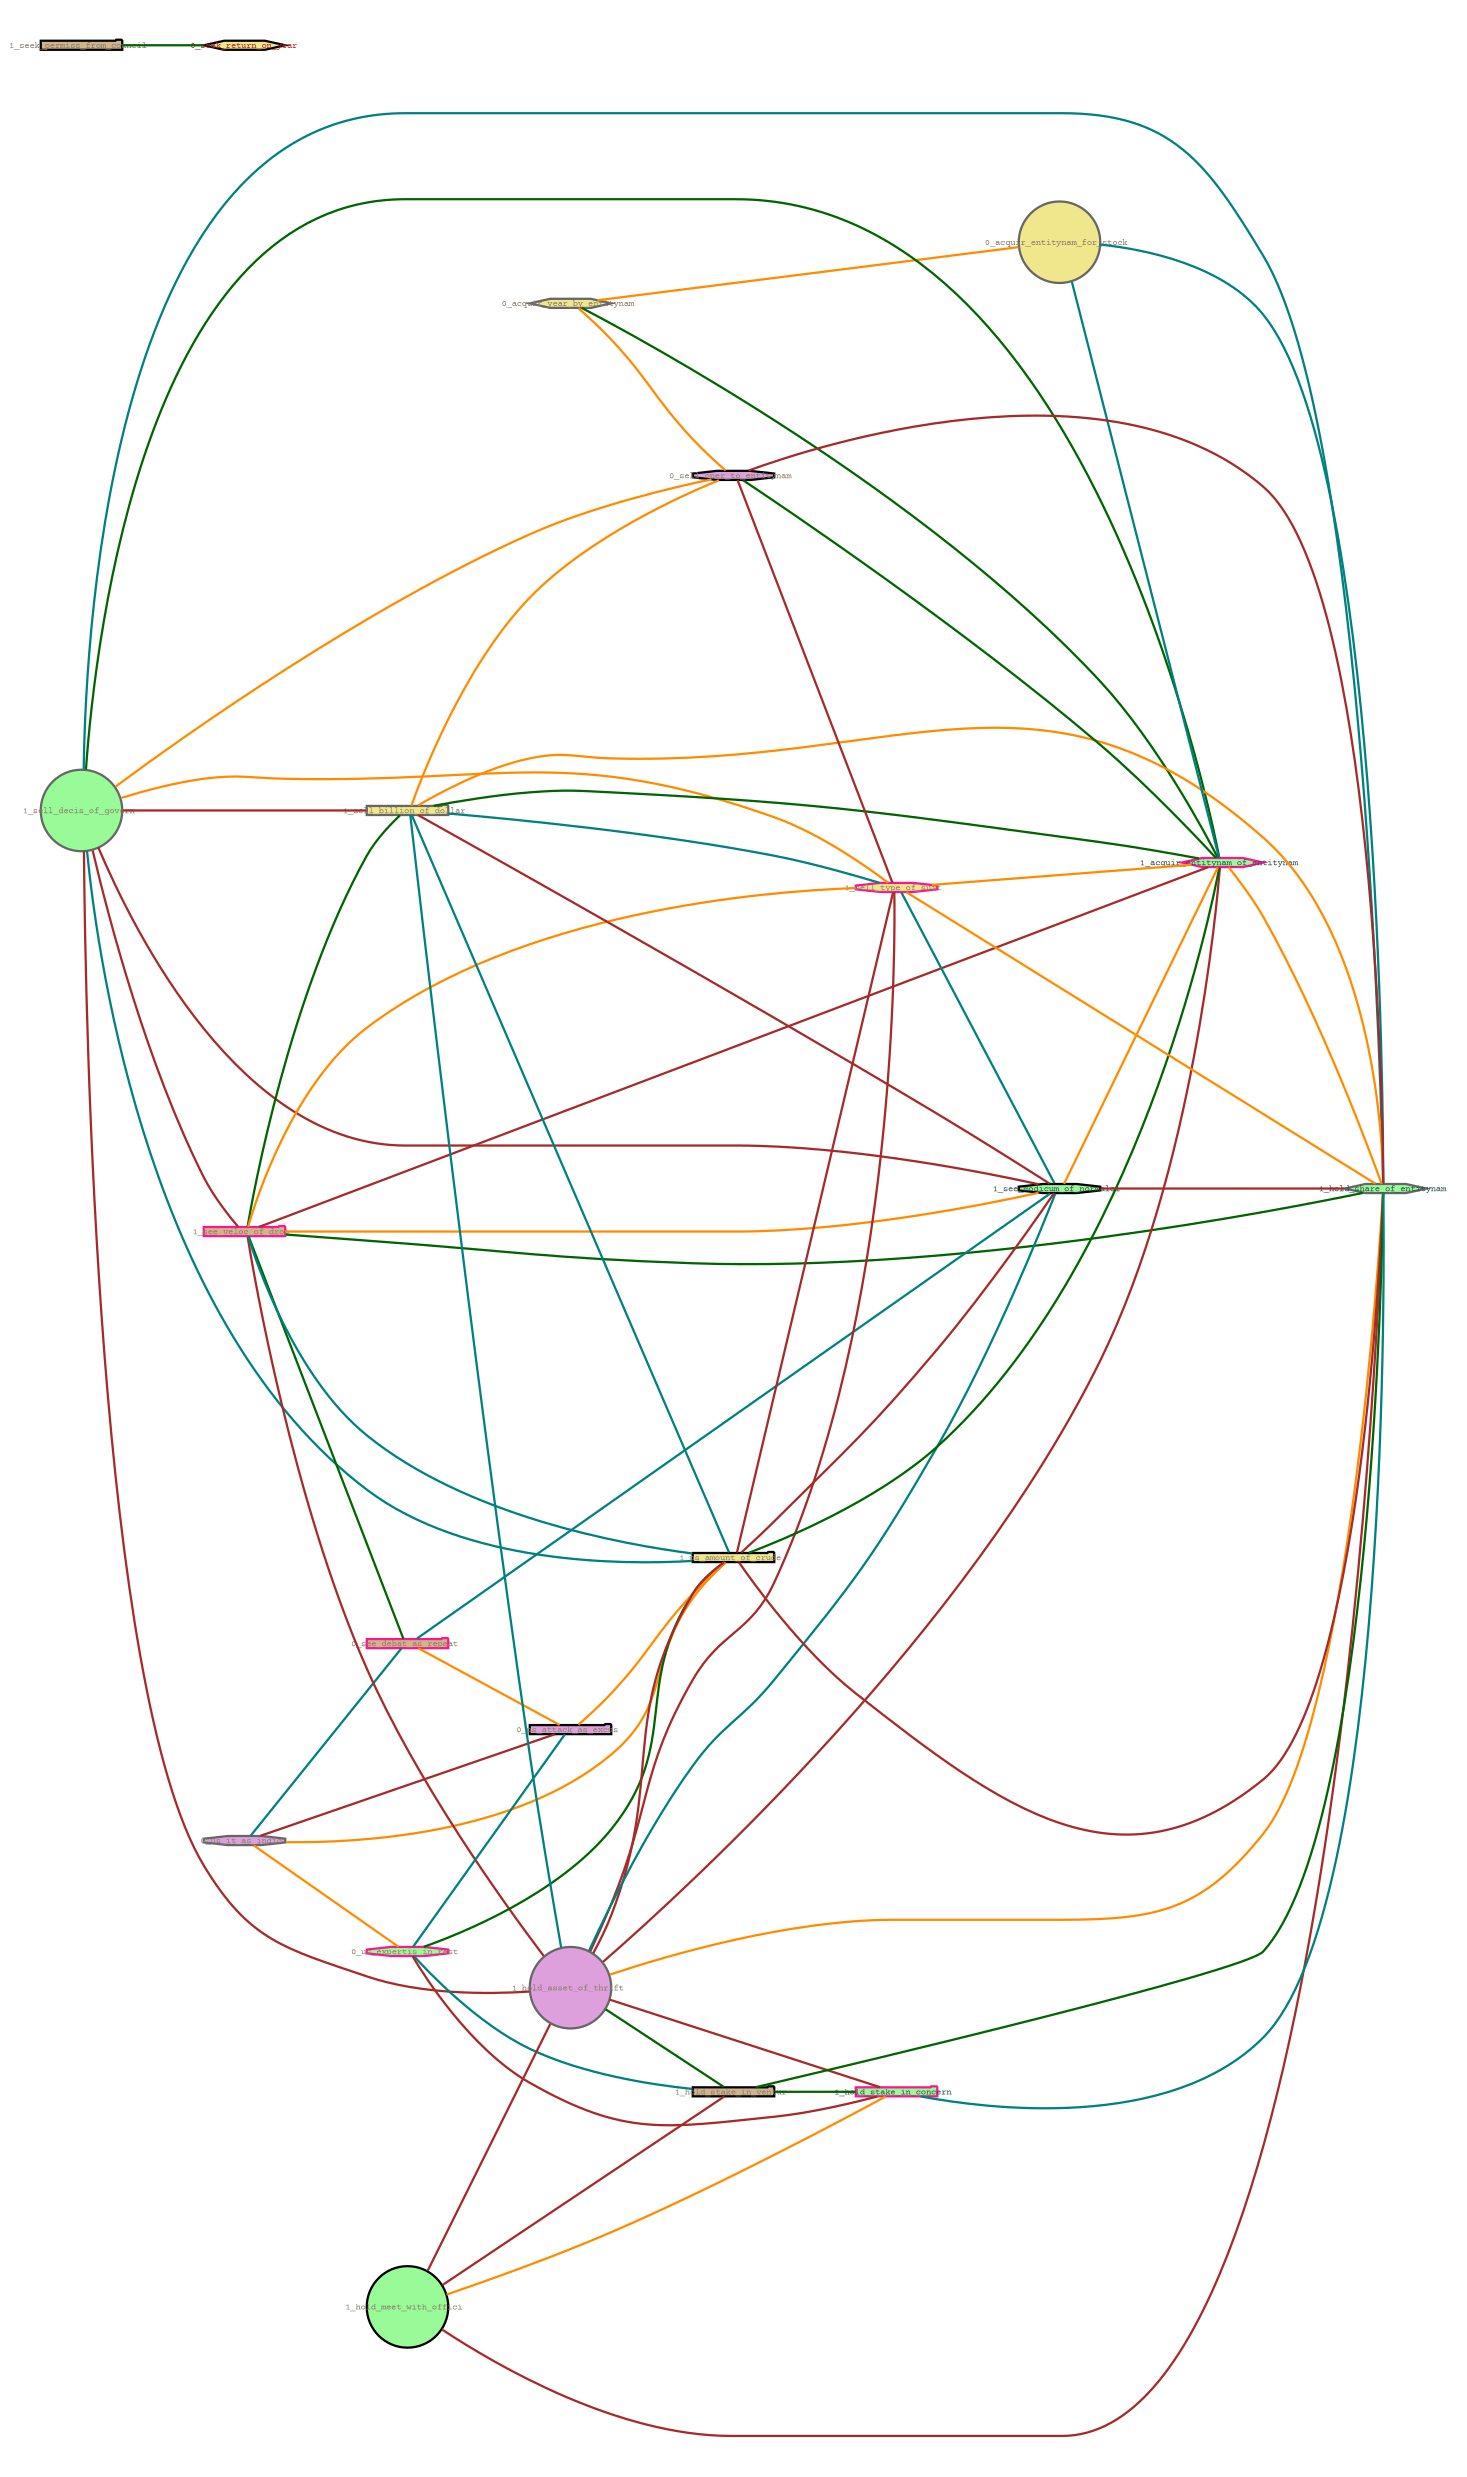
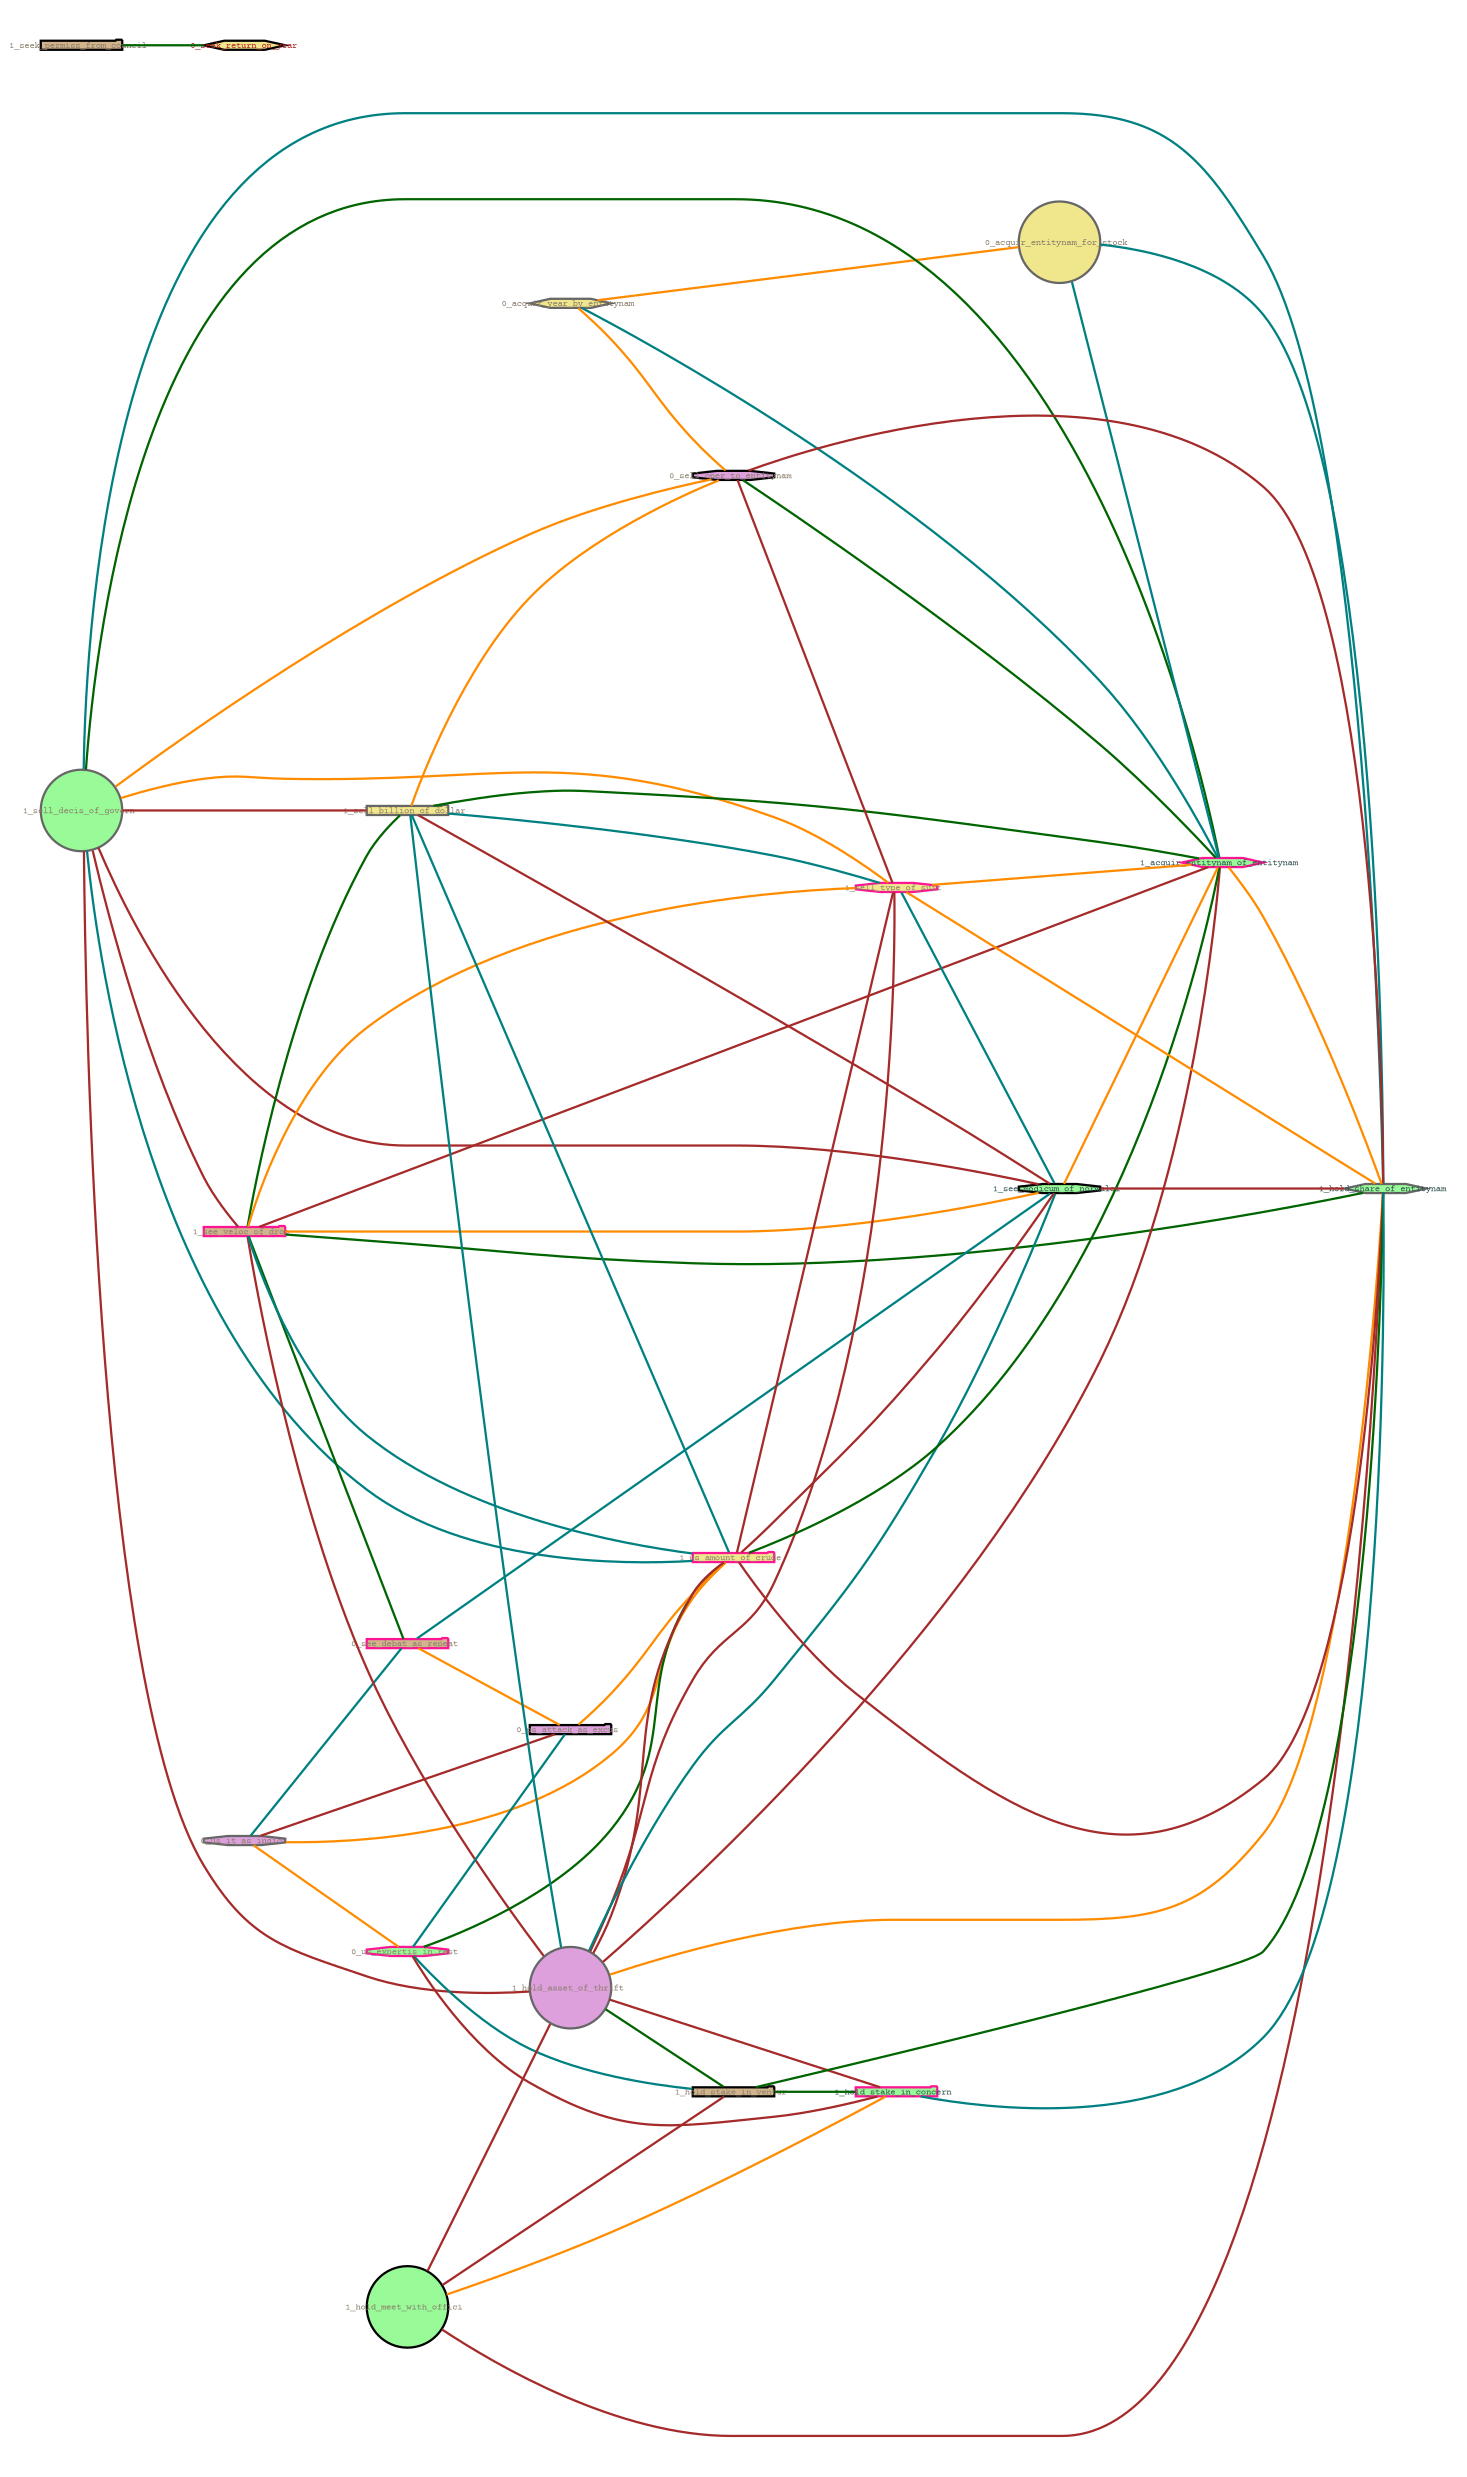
(941, 538) -> (941, 538)
(1037, 730) -> none
(734, 1558) -> (734, 1558)
